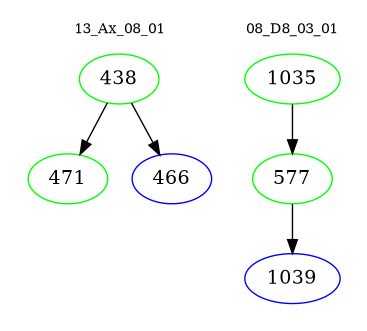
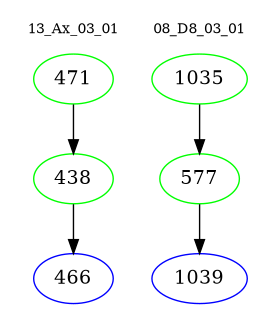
(120, 30) -> (73, 30)
(97, 122) -> (73, 122)
